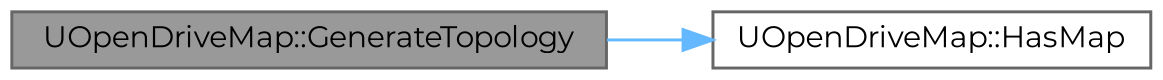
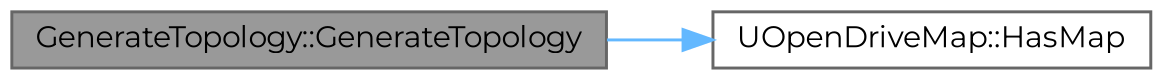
(309, 40) -> (309, 40)
